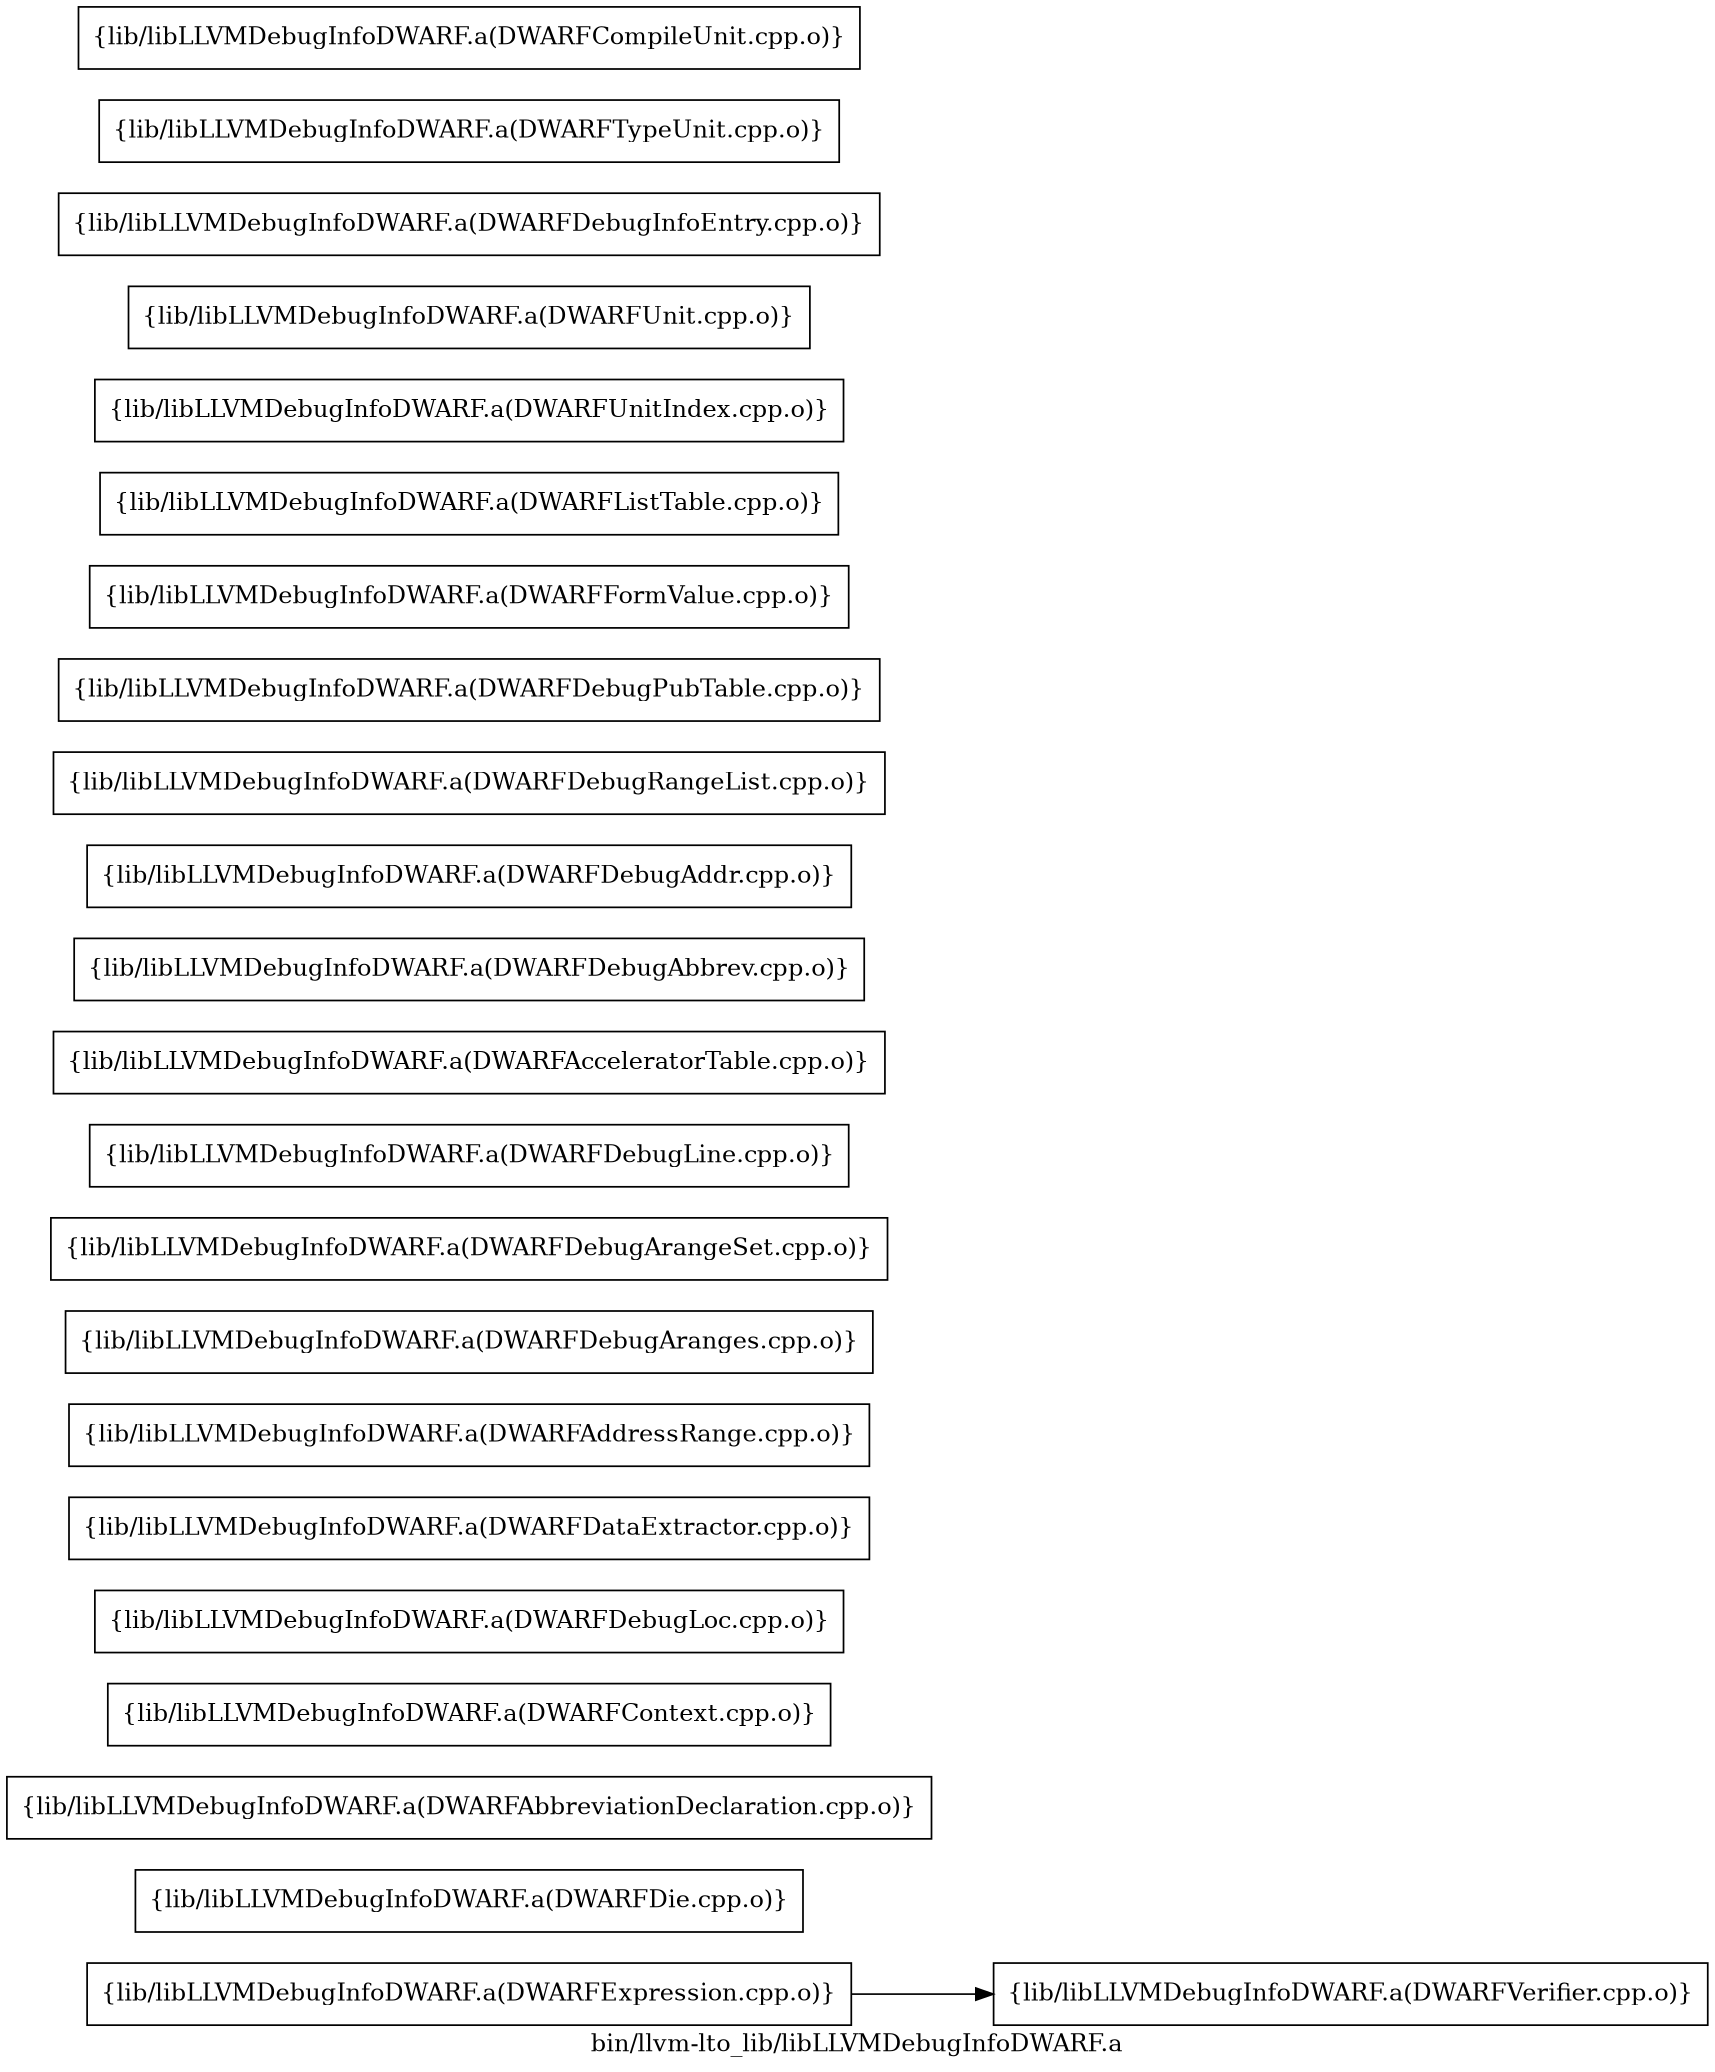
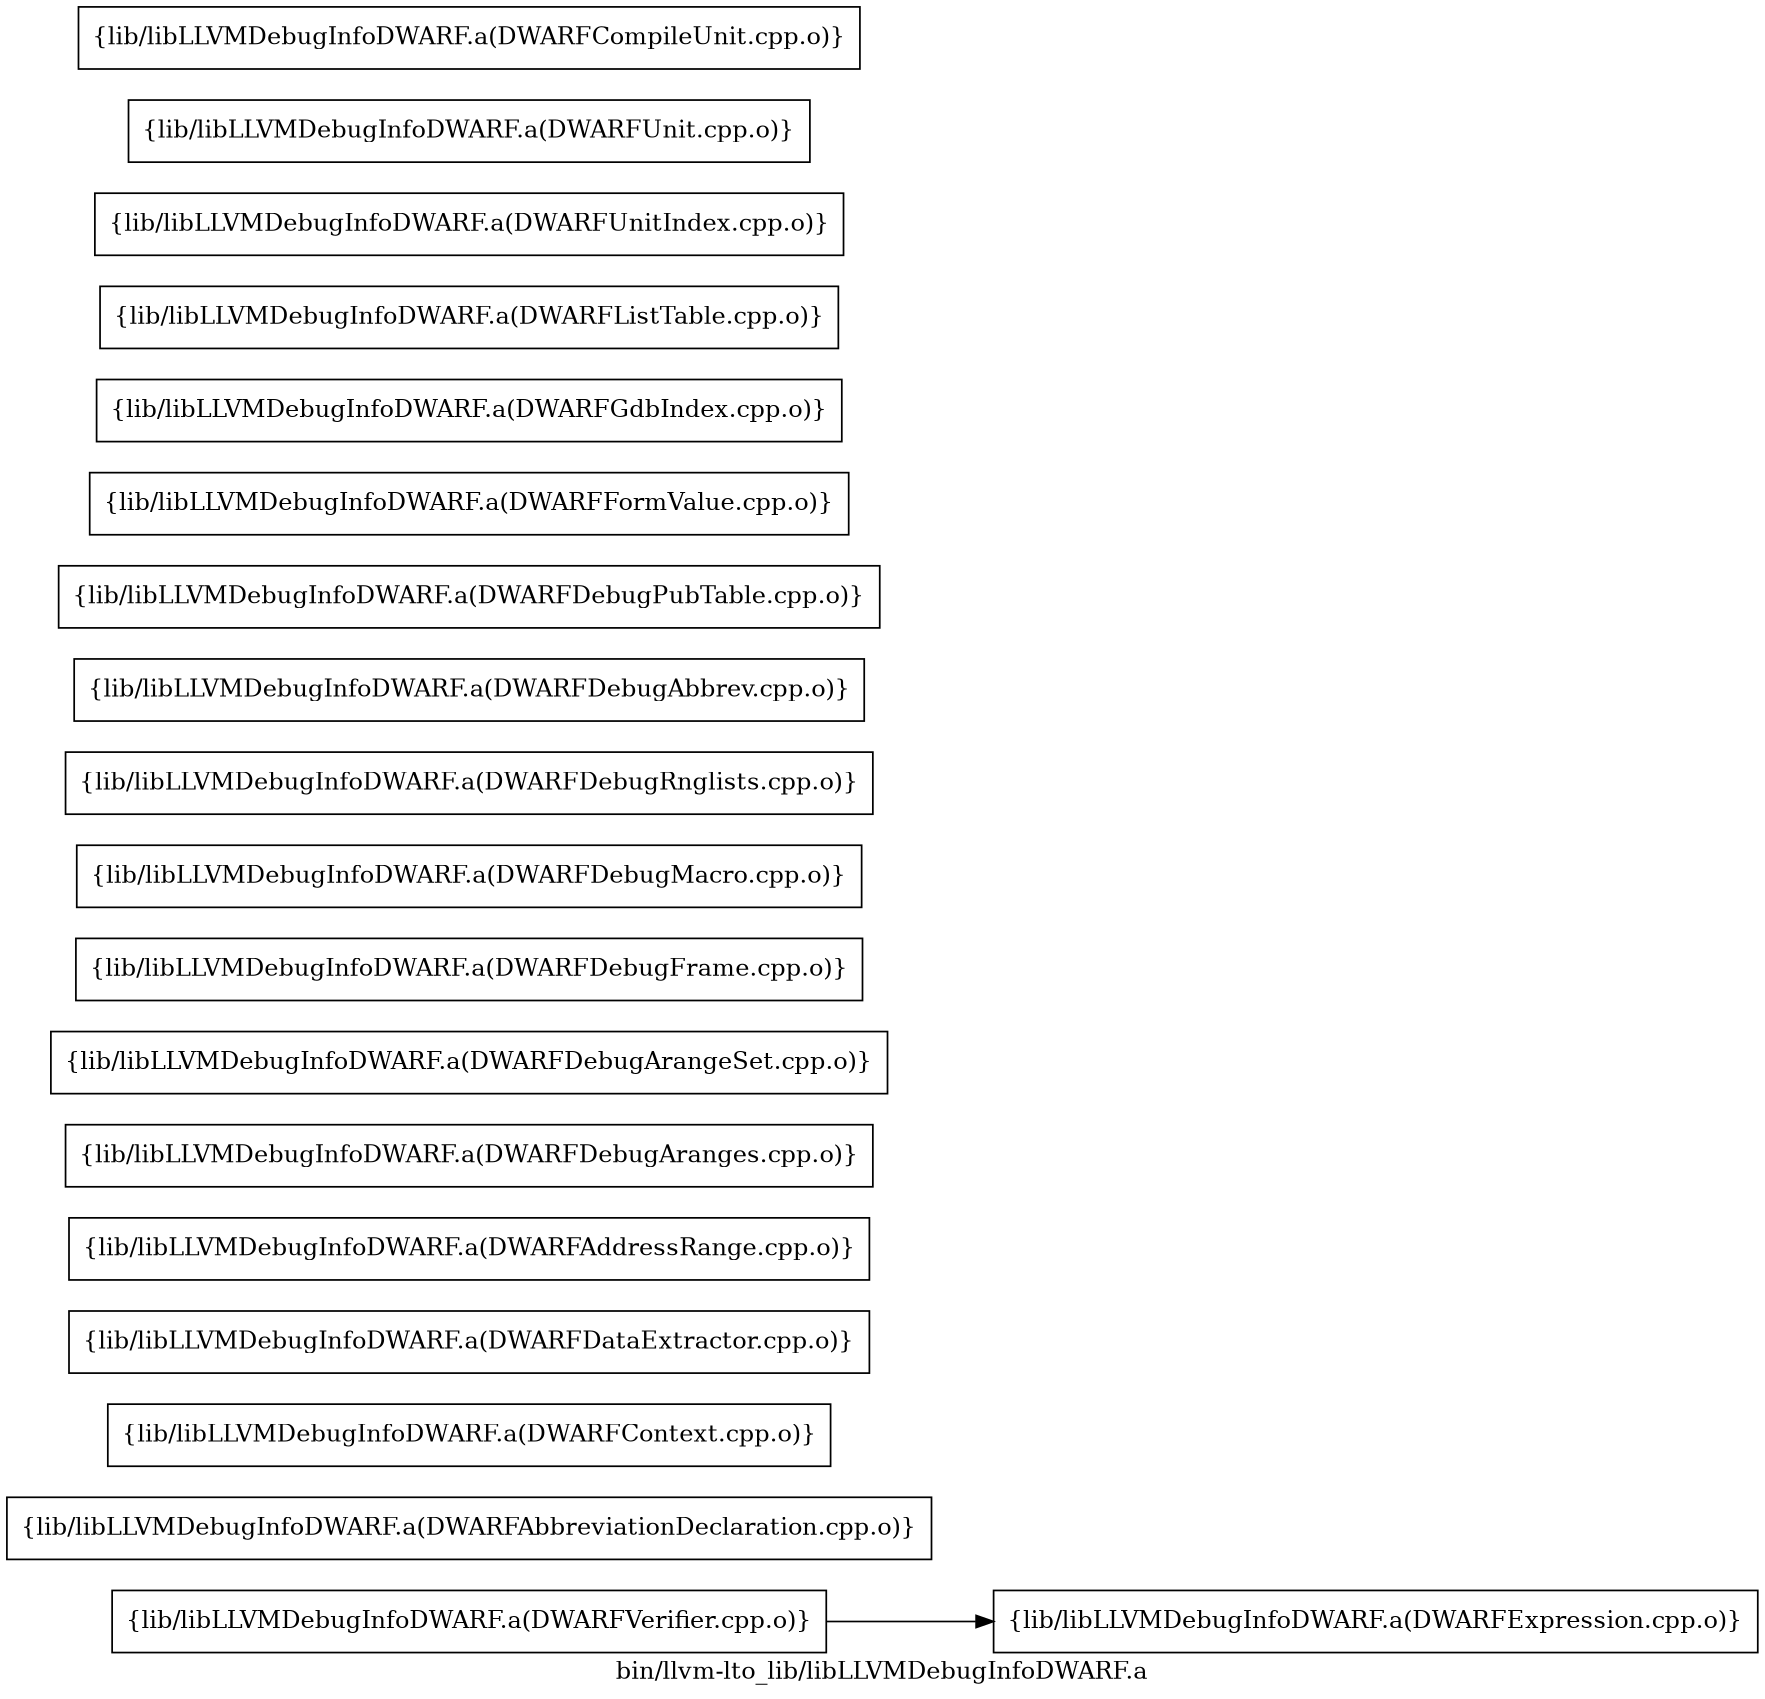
(469, 131) -> none
(469, 224) -> none
none -> (469, 411)
none -> (469, 783)
(469, 783) -> none
none -> (469, 876)
(469, 876) -> none
none -> (469, 969)
(469, 1063) -> none
(469, 1156) -> none
(469, 1622) -> none
(469, 1901) -> none
(914, 1994) -> (901, 1622)
